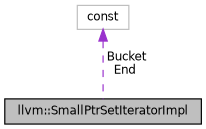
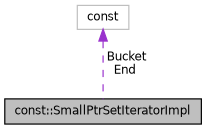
(103, 111) -> (103, 111)
